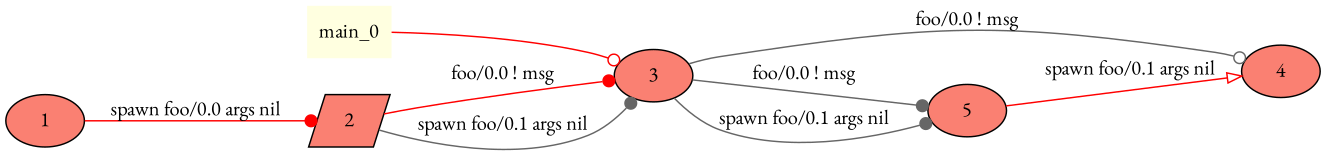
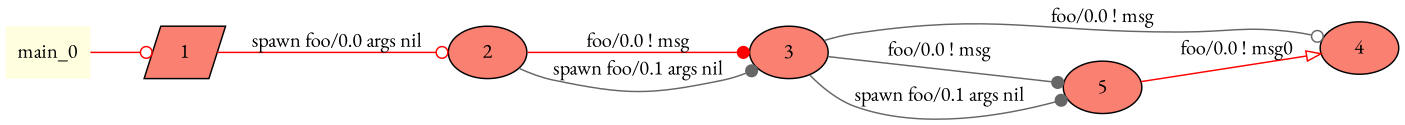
(501, 39) -> (115, 52)
(1130, 69) -> (1237, 49)
(45, 121) -> (185, 52)
(195, 121) -> (327, 52)
(349, 121) -> (488, 52)
